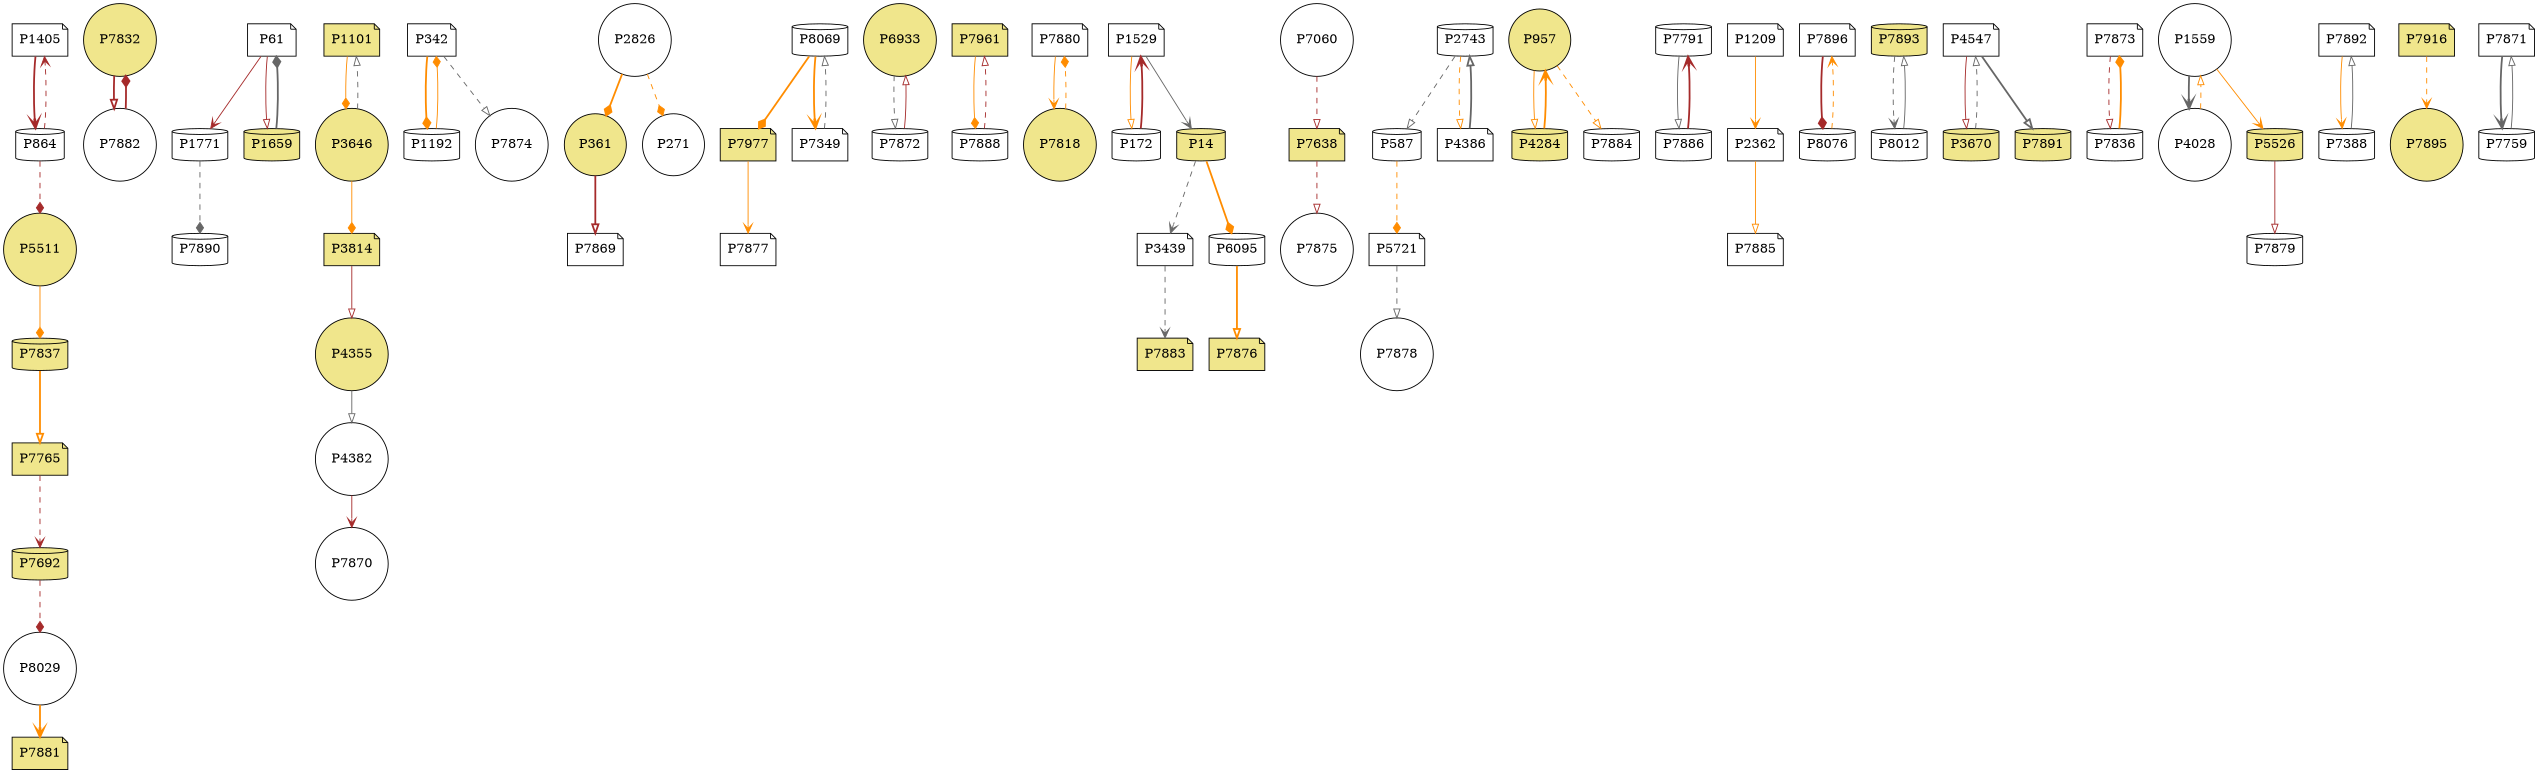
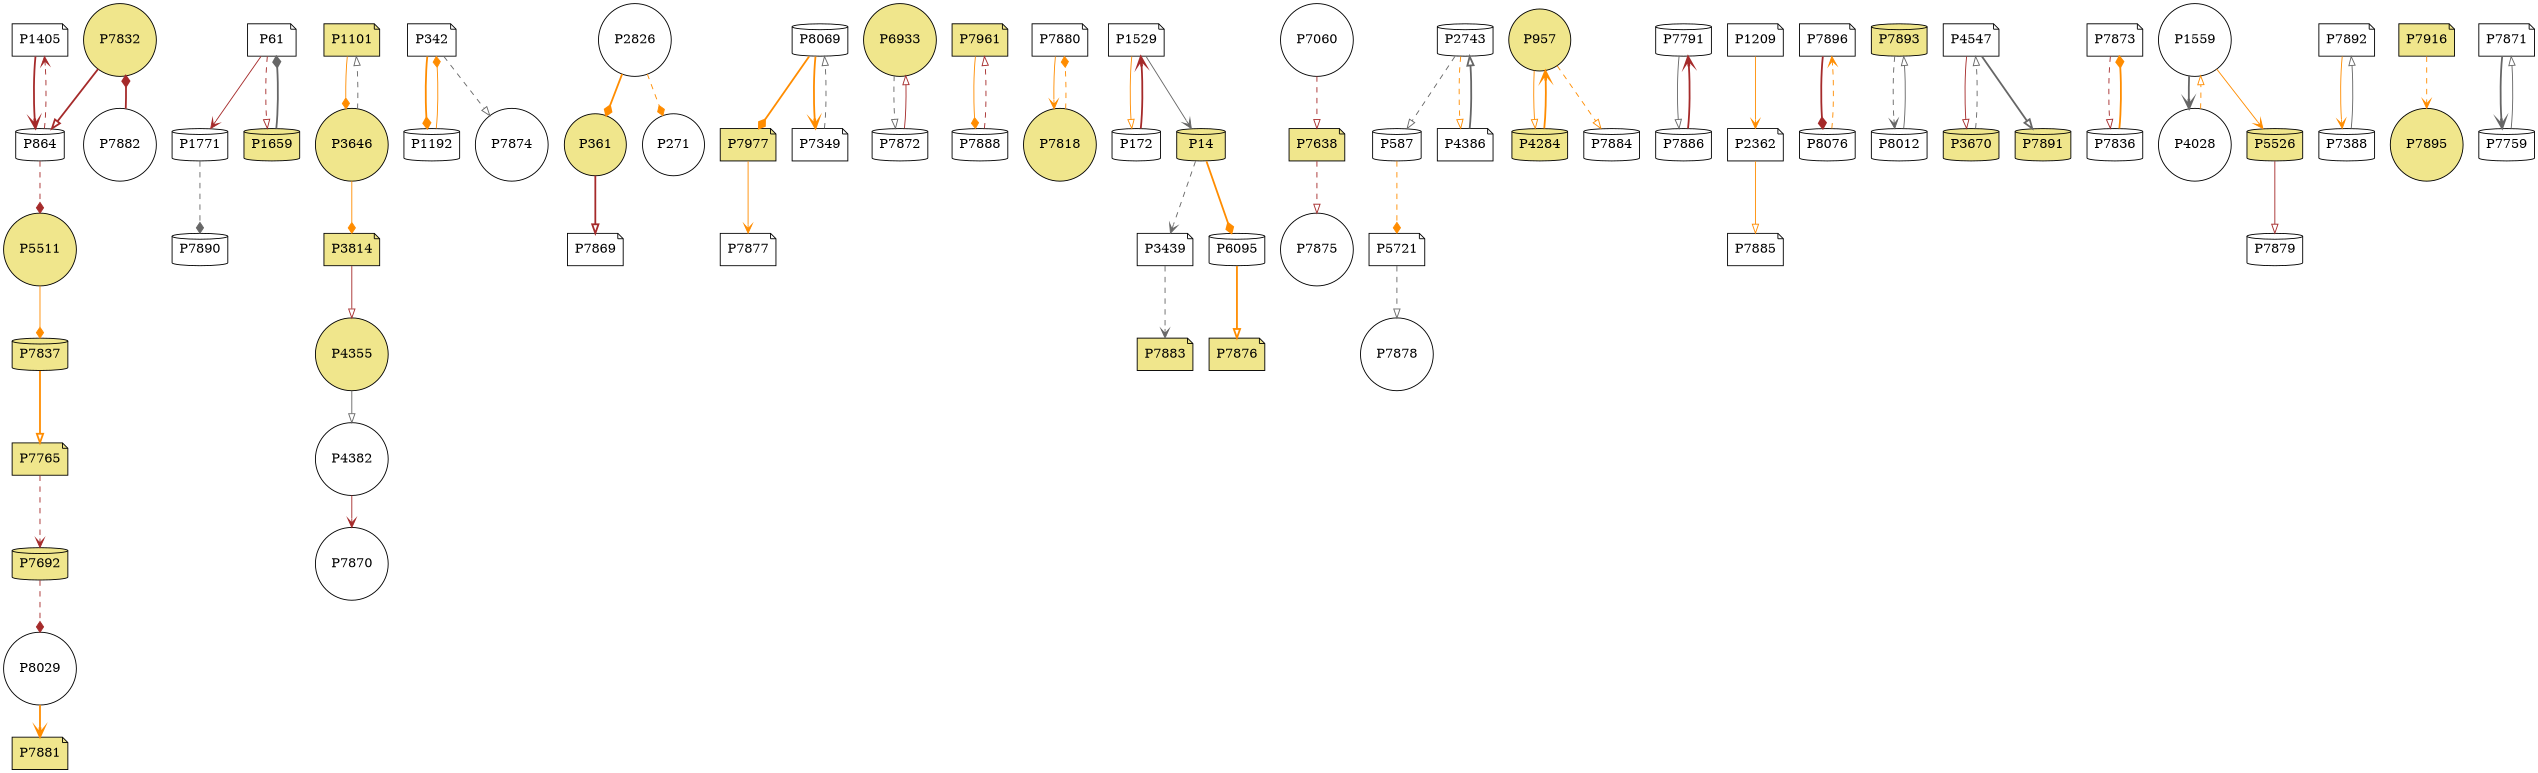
(114, 88) -> (78, 95)
(266, 88) -> (266, 88)
